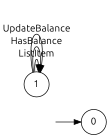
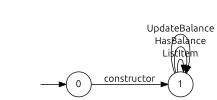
none -> (126, 84)
